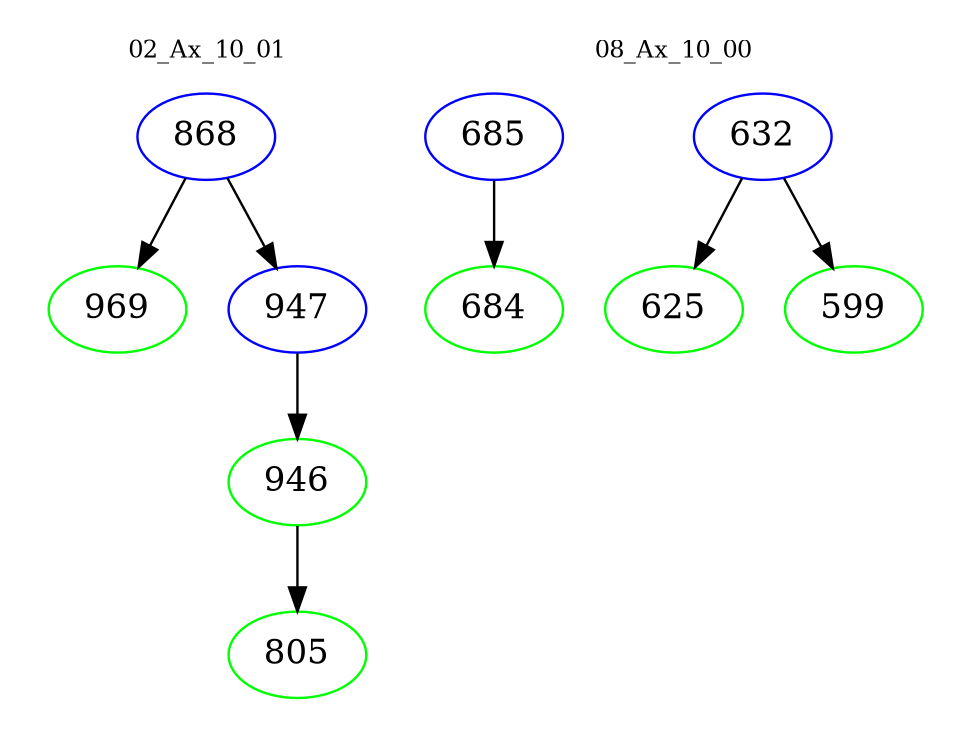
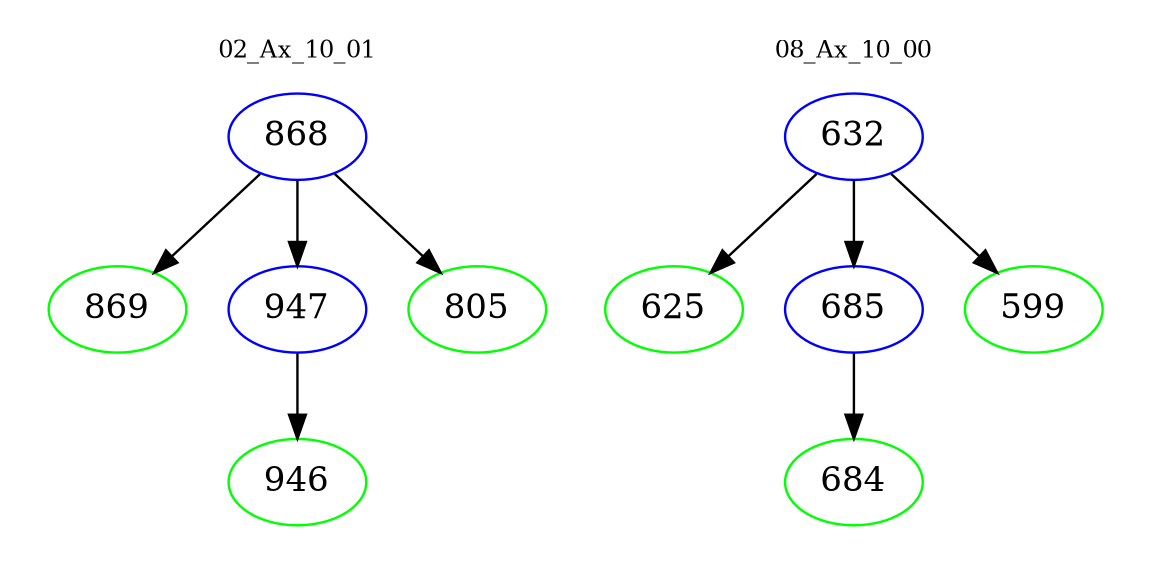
none -> (854, 211)
(118, 309) -> (118, 309)
(297, 557) -> (379, 215)
